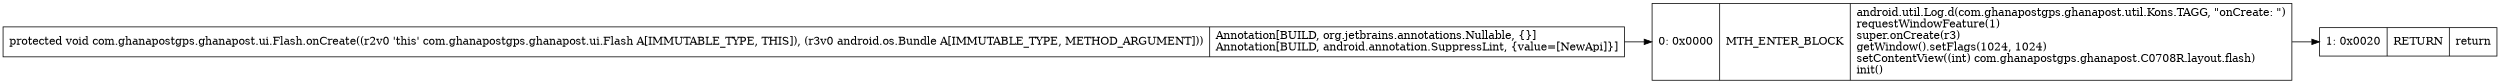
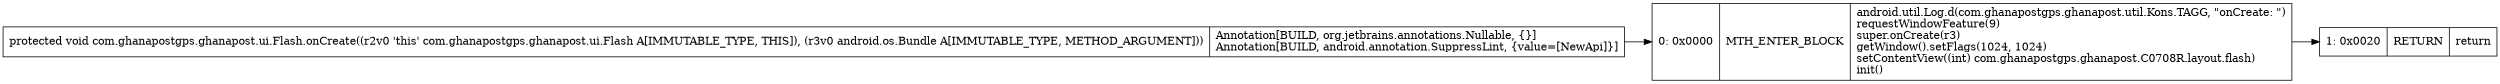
(1928, 24) -> (1928, 24)
